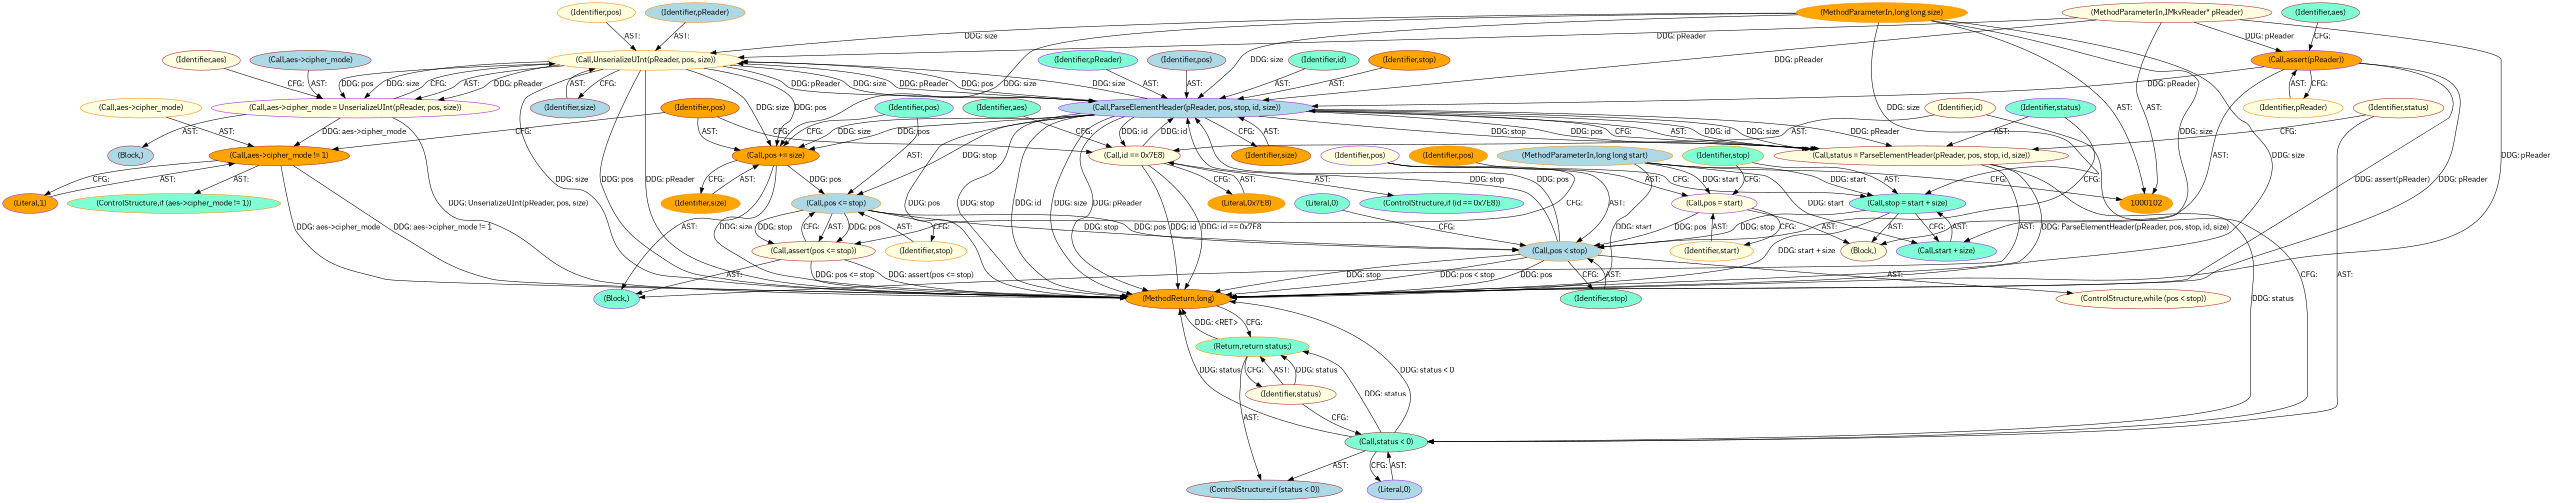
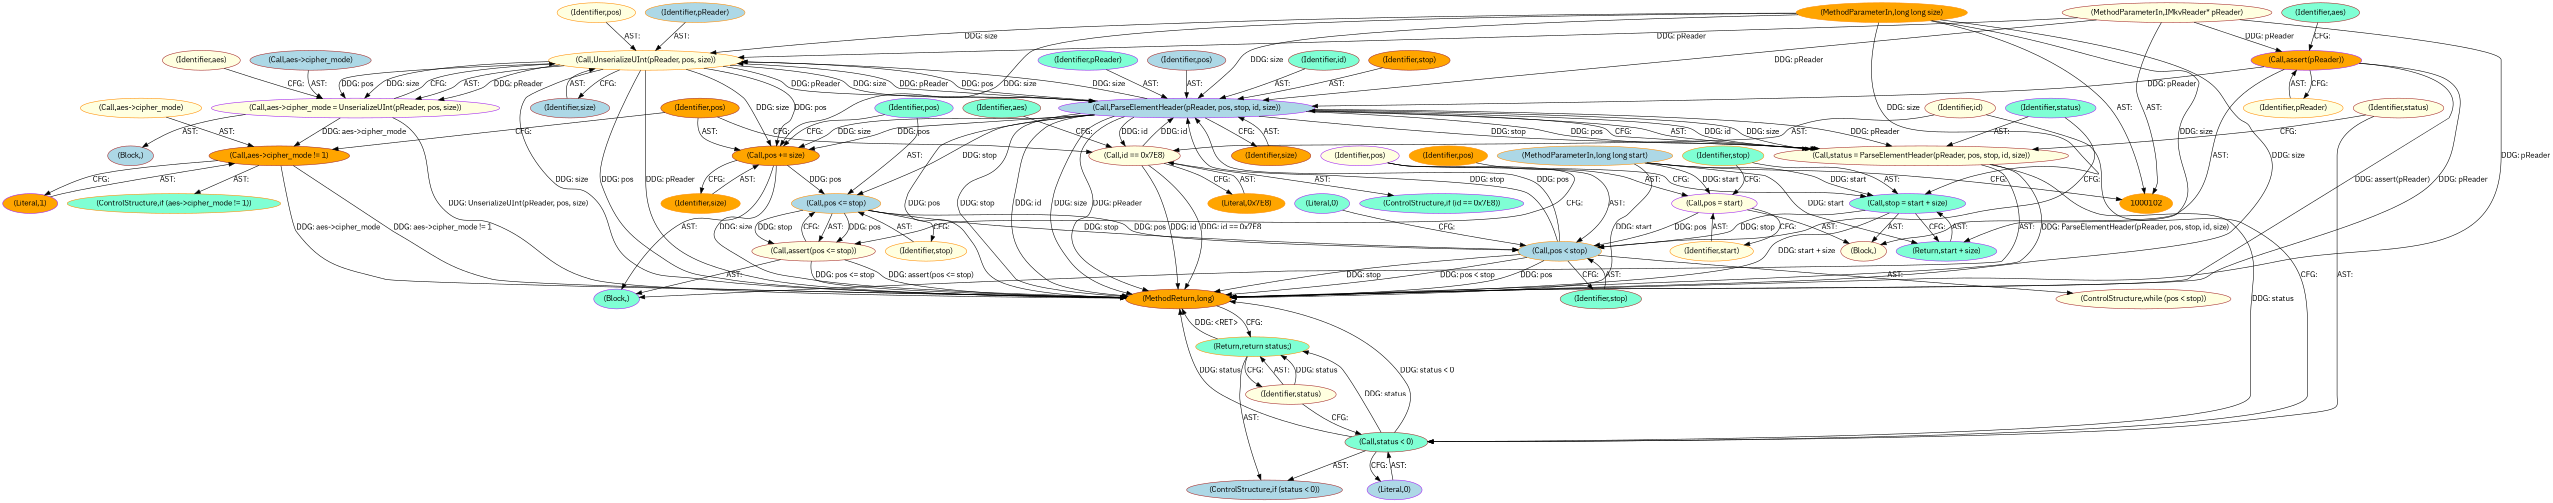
(1946, 251) -> (1946, 251)
